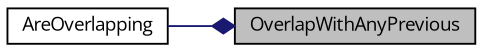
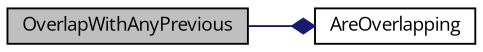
(190, 26) -> (270, 26)
